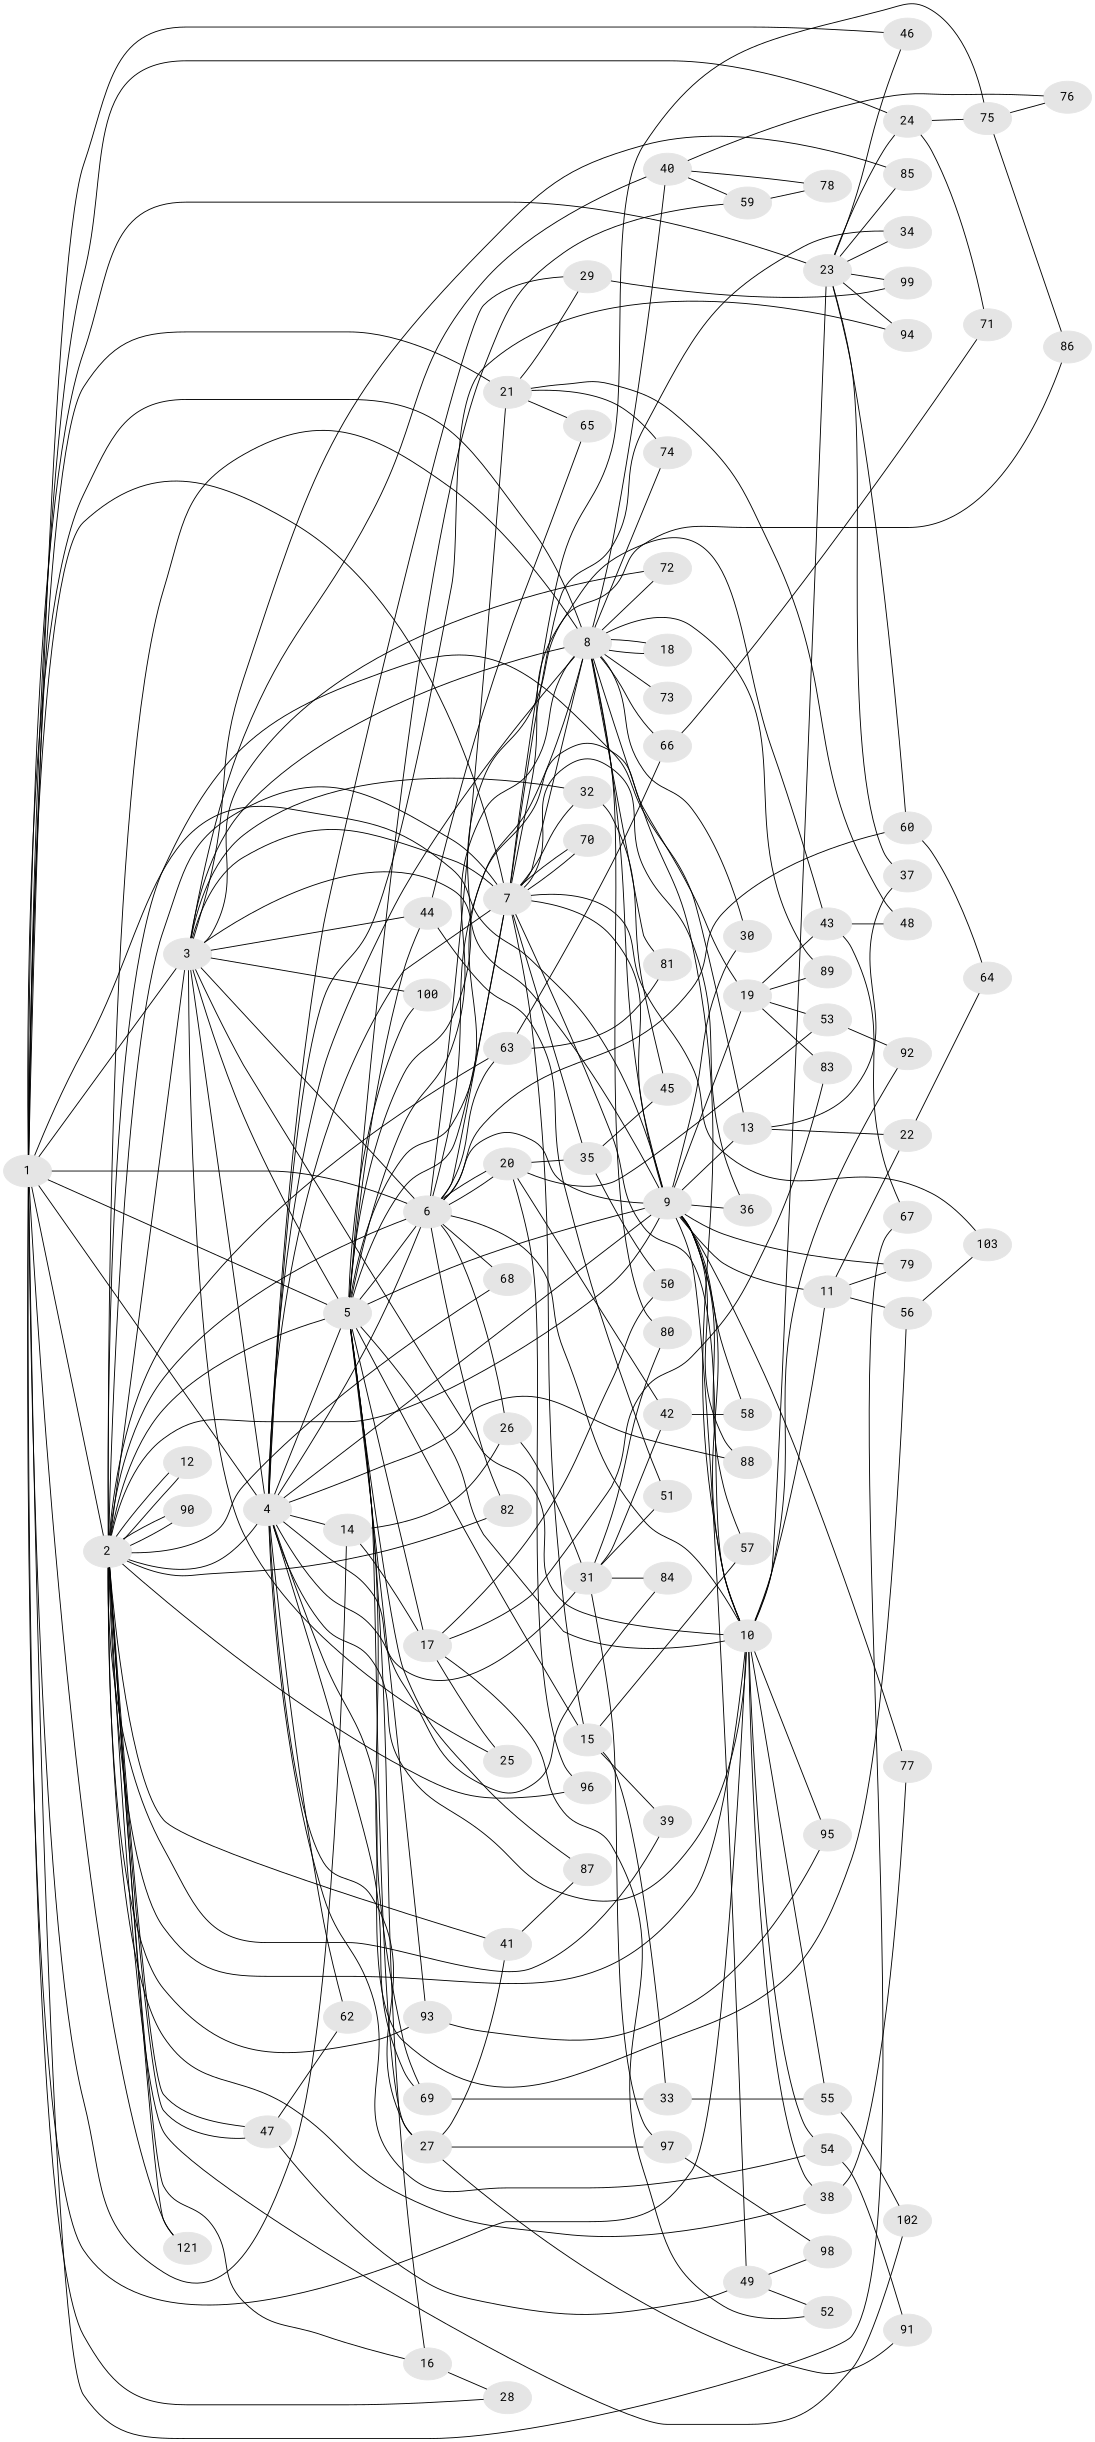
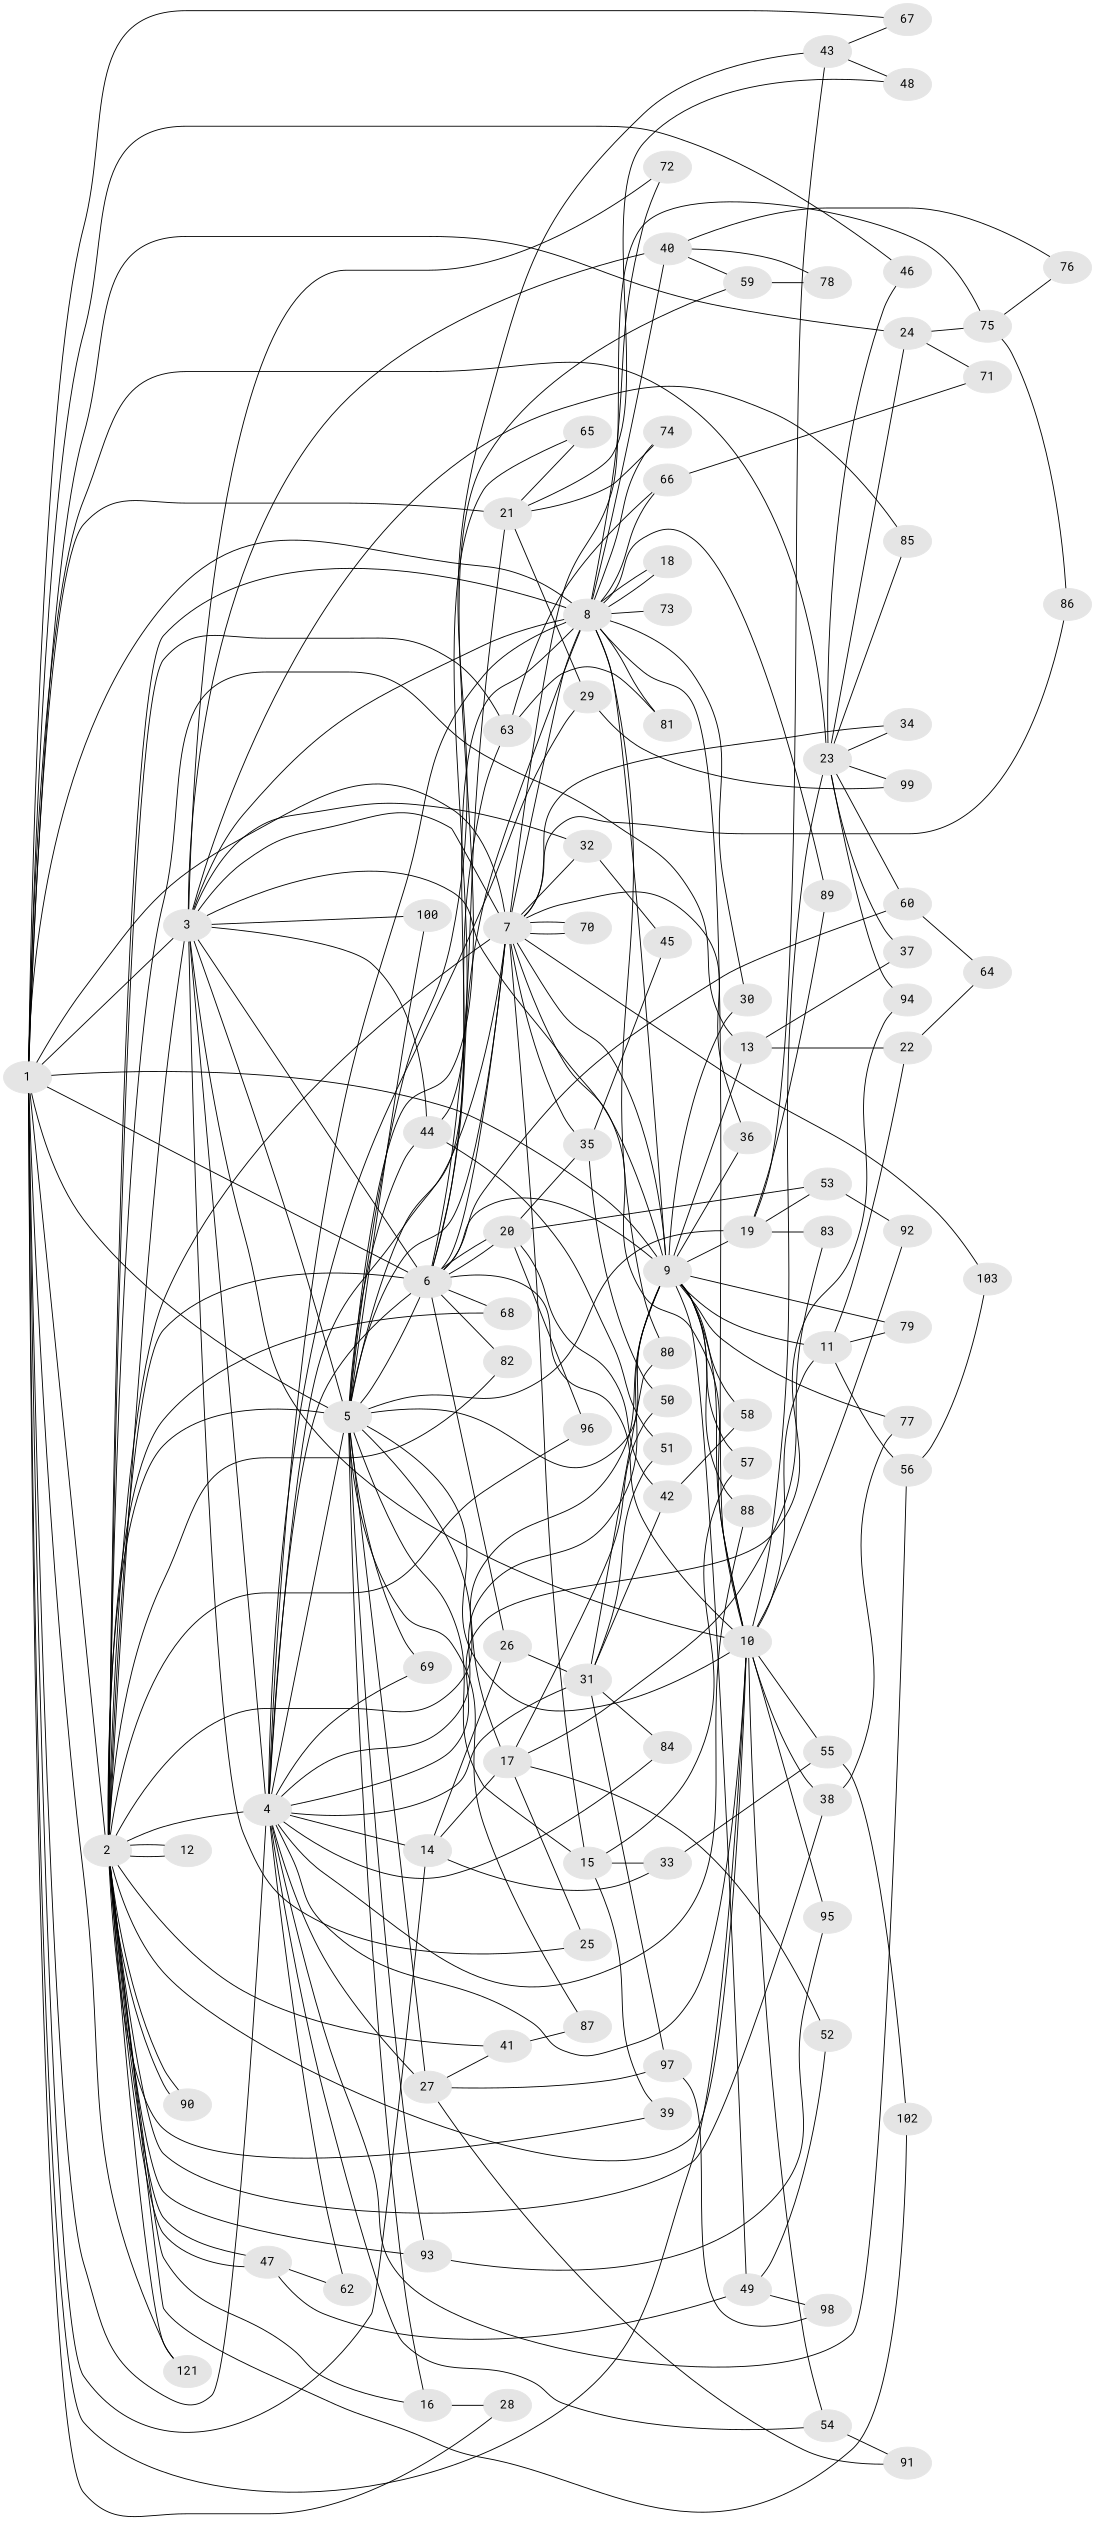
(548, 2099) -> (547, 1888)
